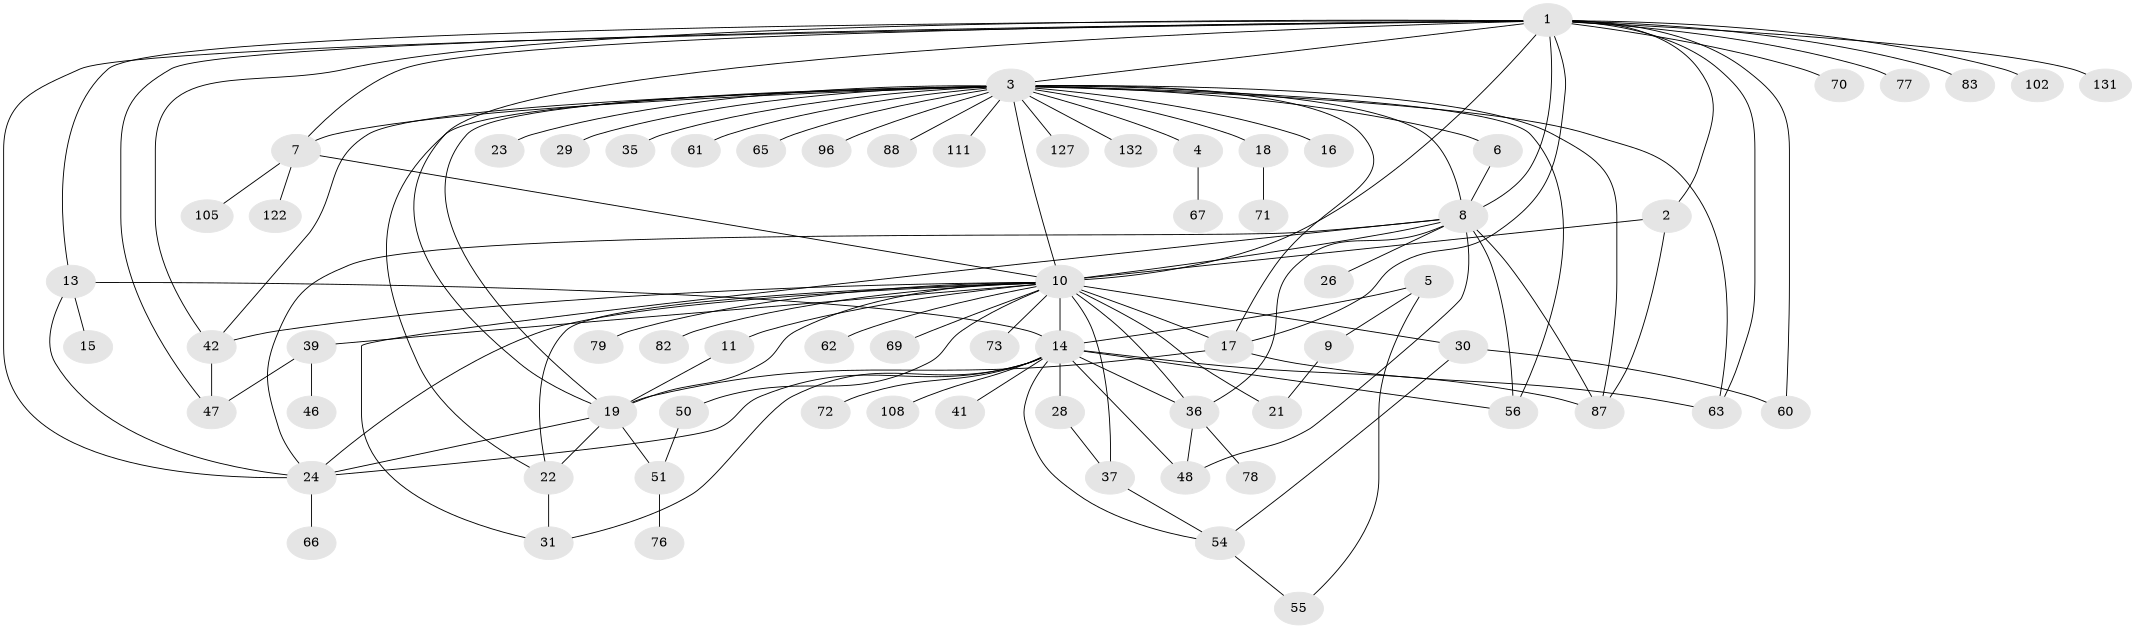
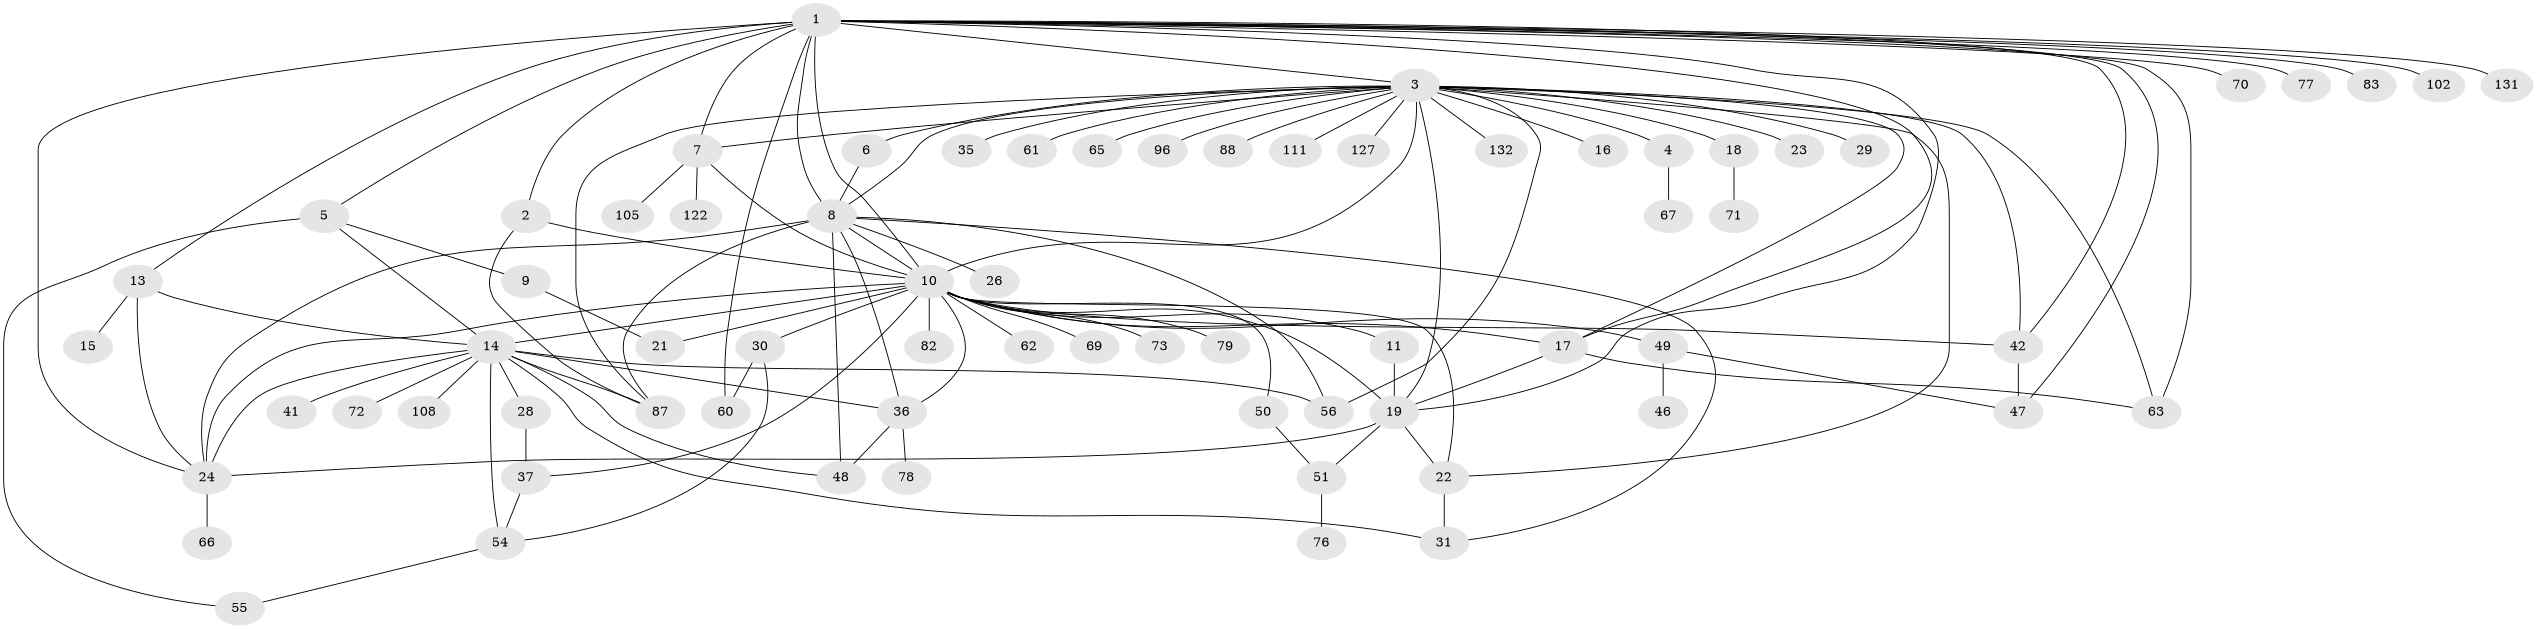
none -> (557, 87)
(312, 347) -> (1663, 347)
